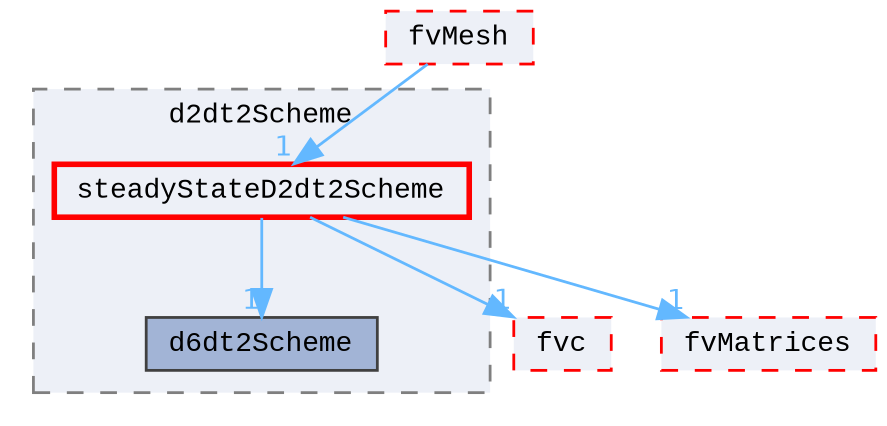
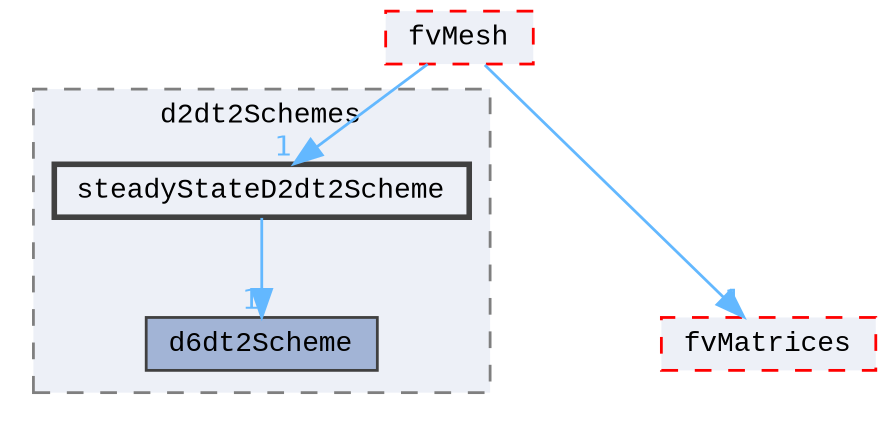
(262, 116) -> (262, 116)
(262, 191) -> (262, 191)
(509, 266) -> (604, 181)
(563, 344) -> none
